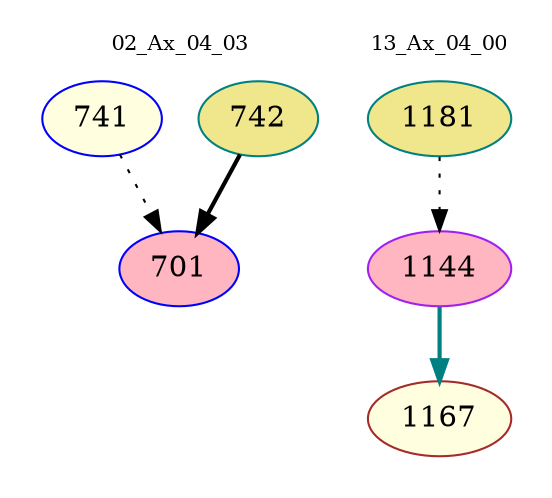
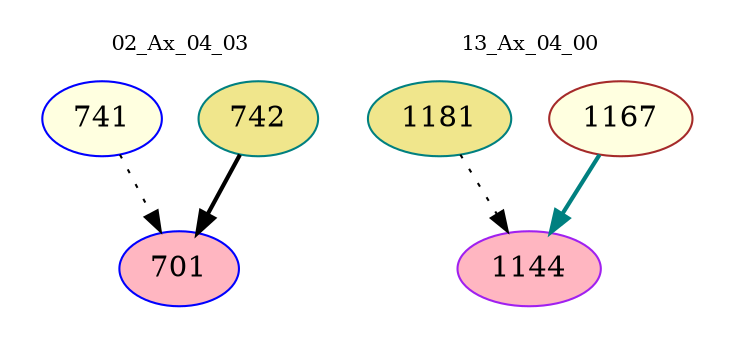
(440, 334) -> (581, 184)
